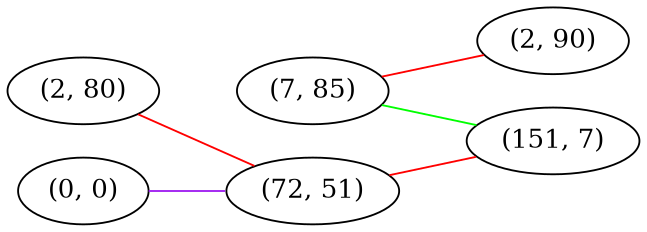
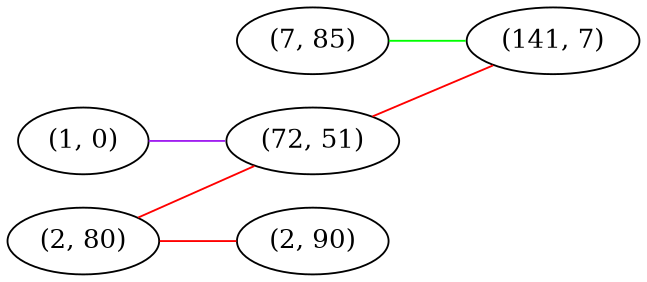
(433, 66) -> (198, 241)
(553, 141) -> (553, 41)
(83, 191) -> (83, 141)
